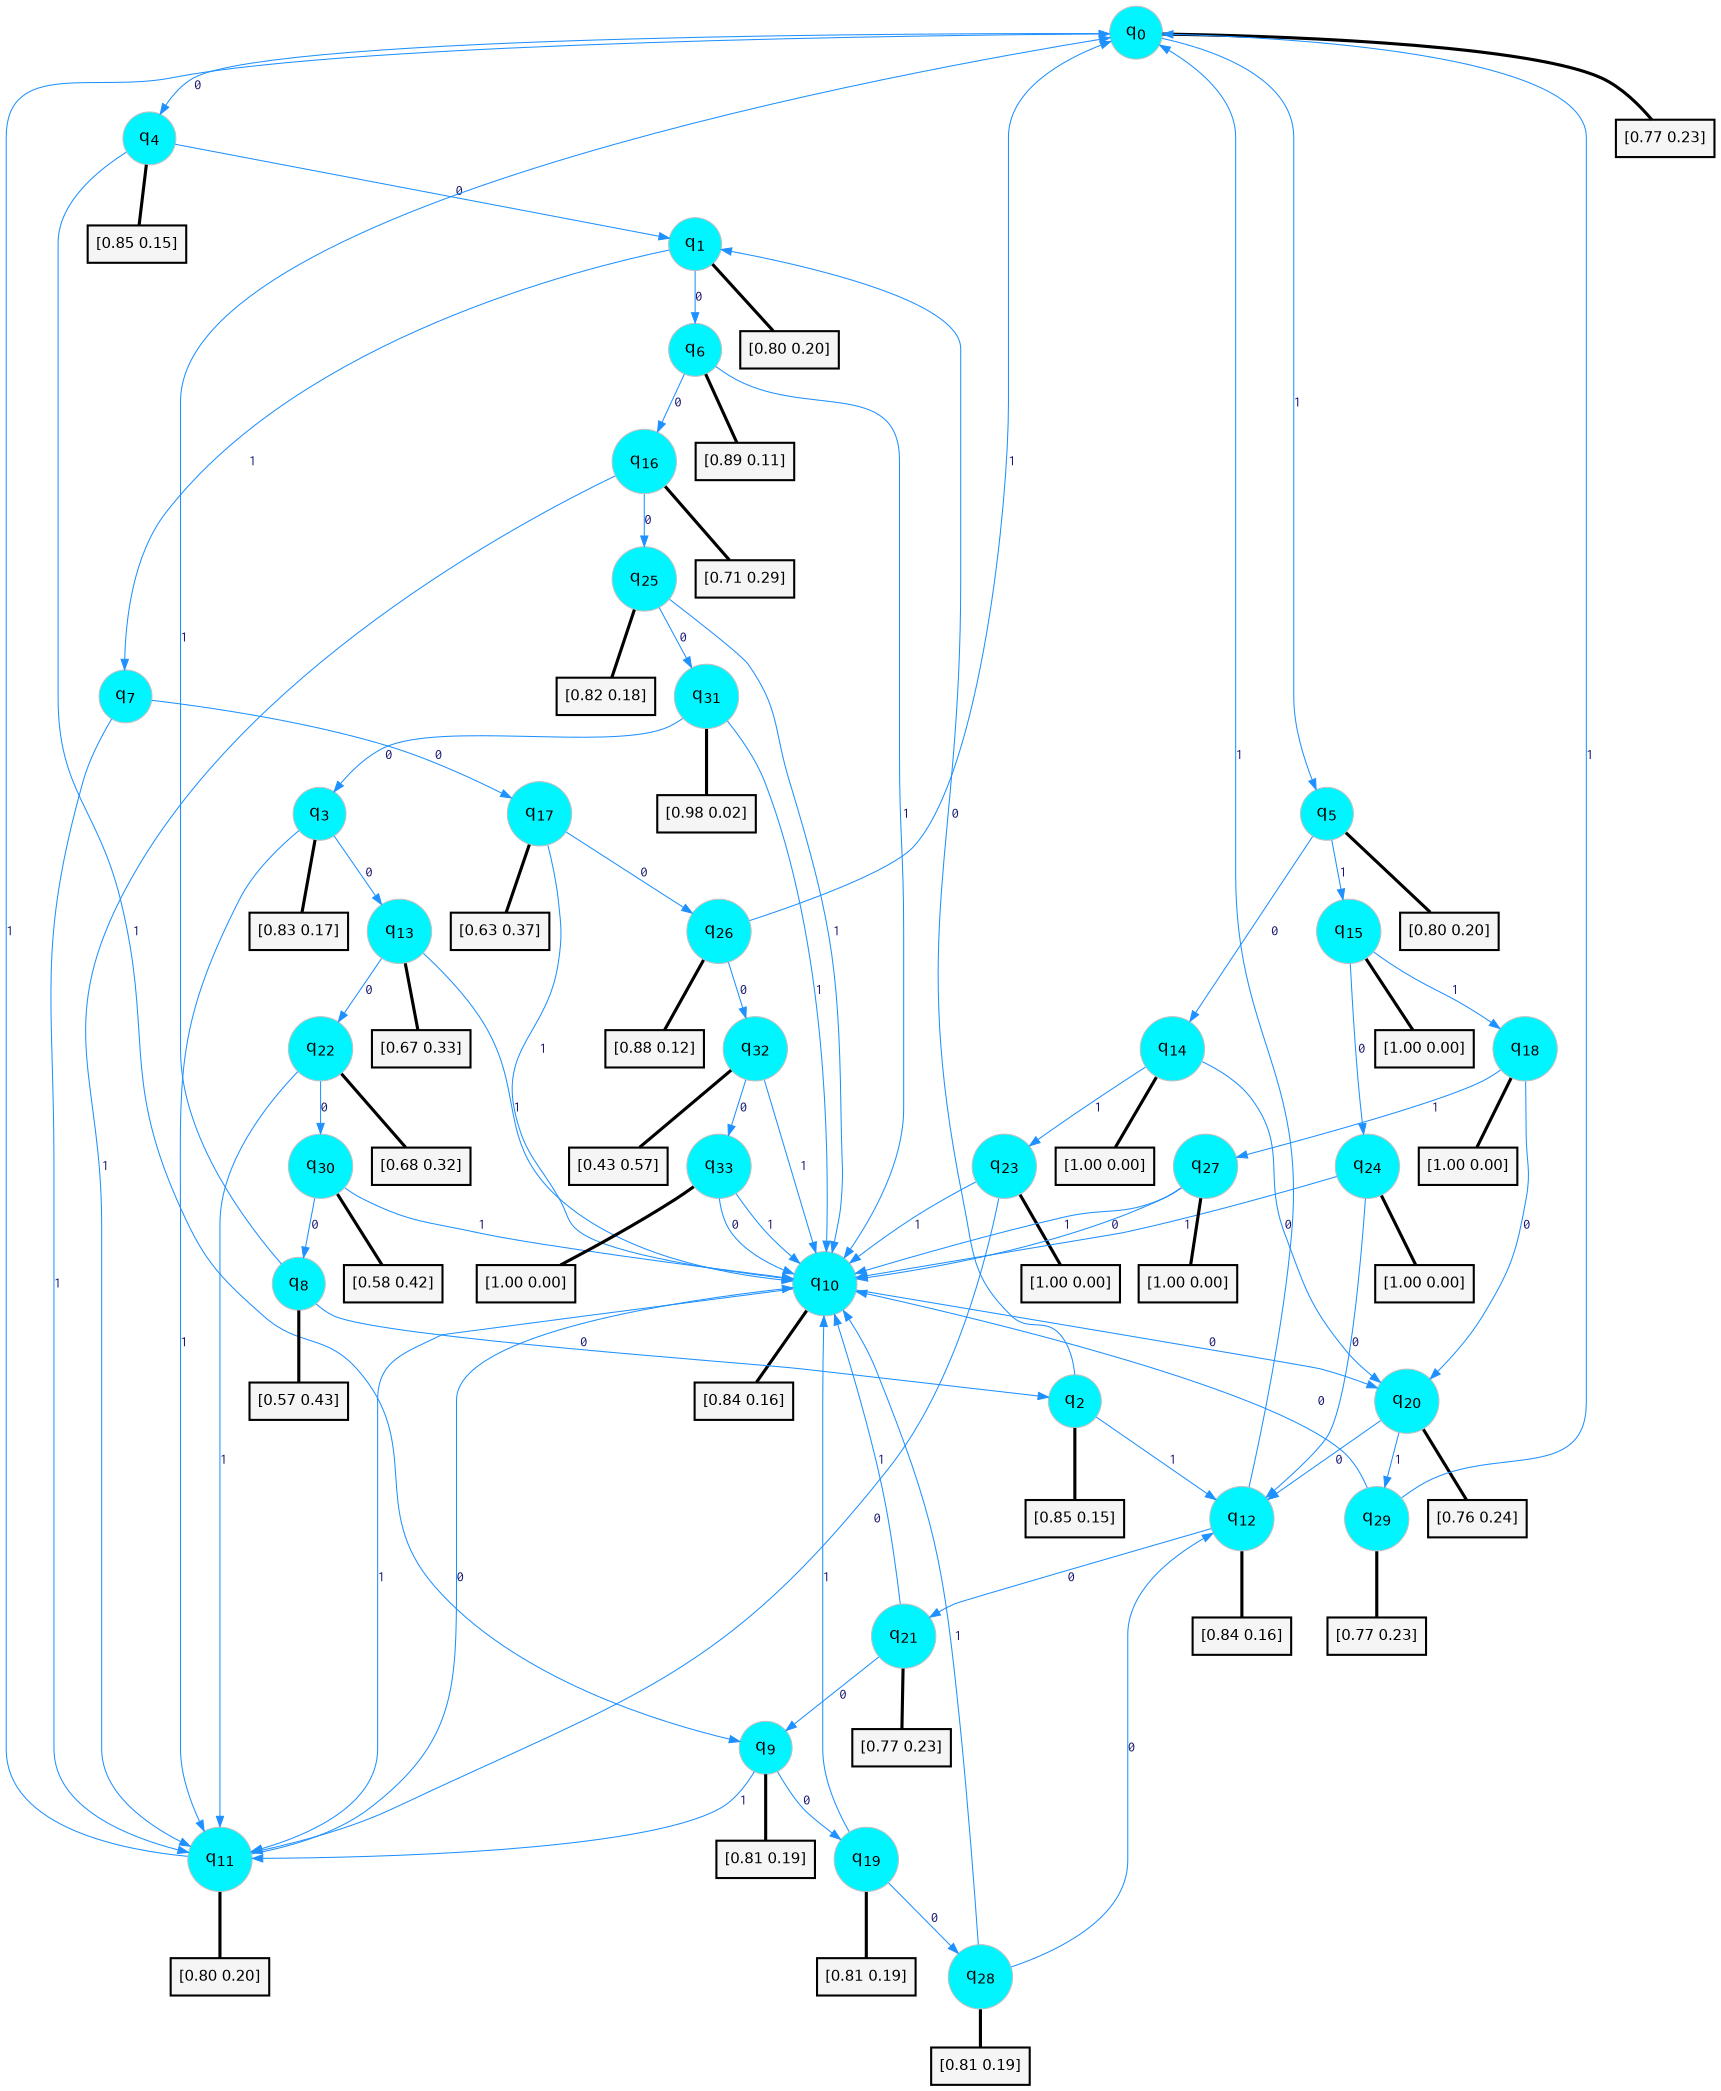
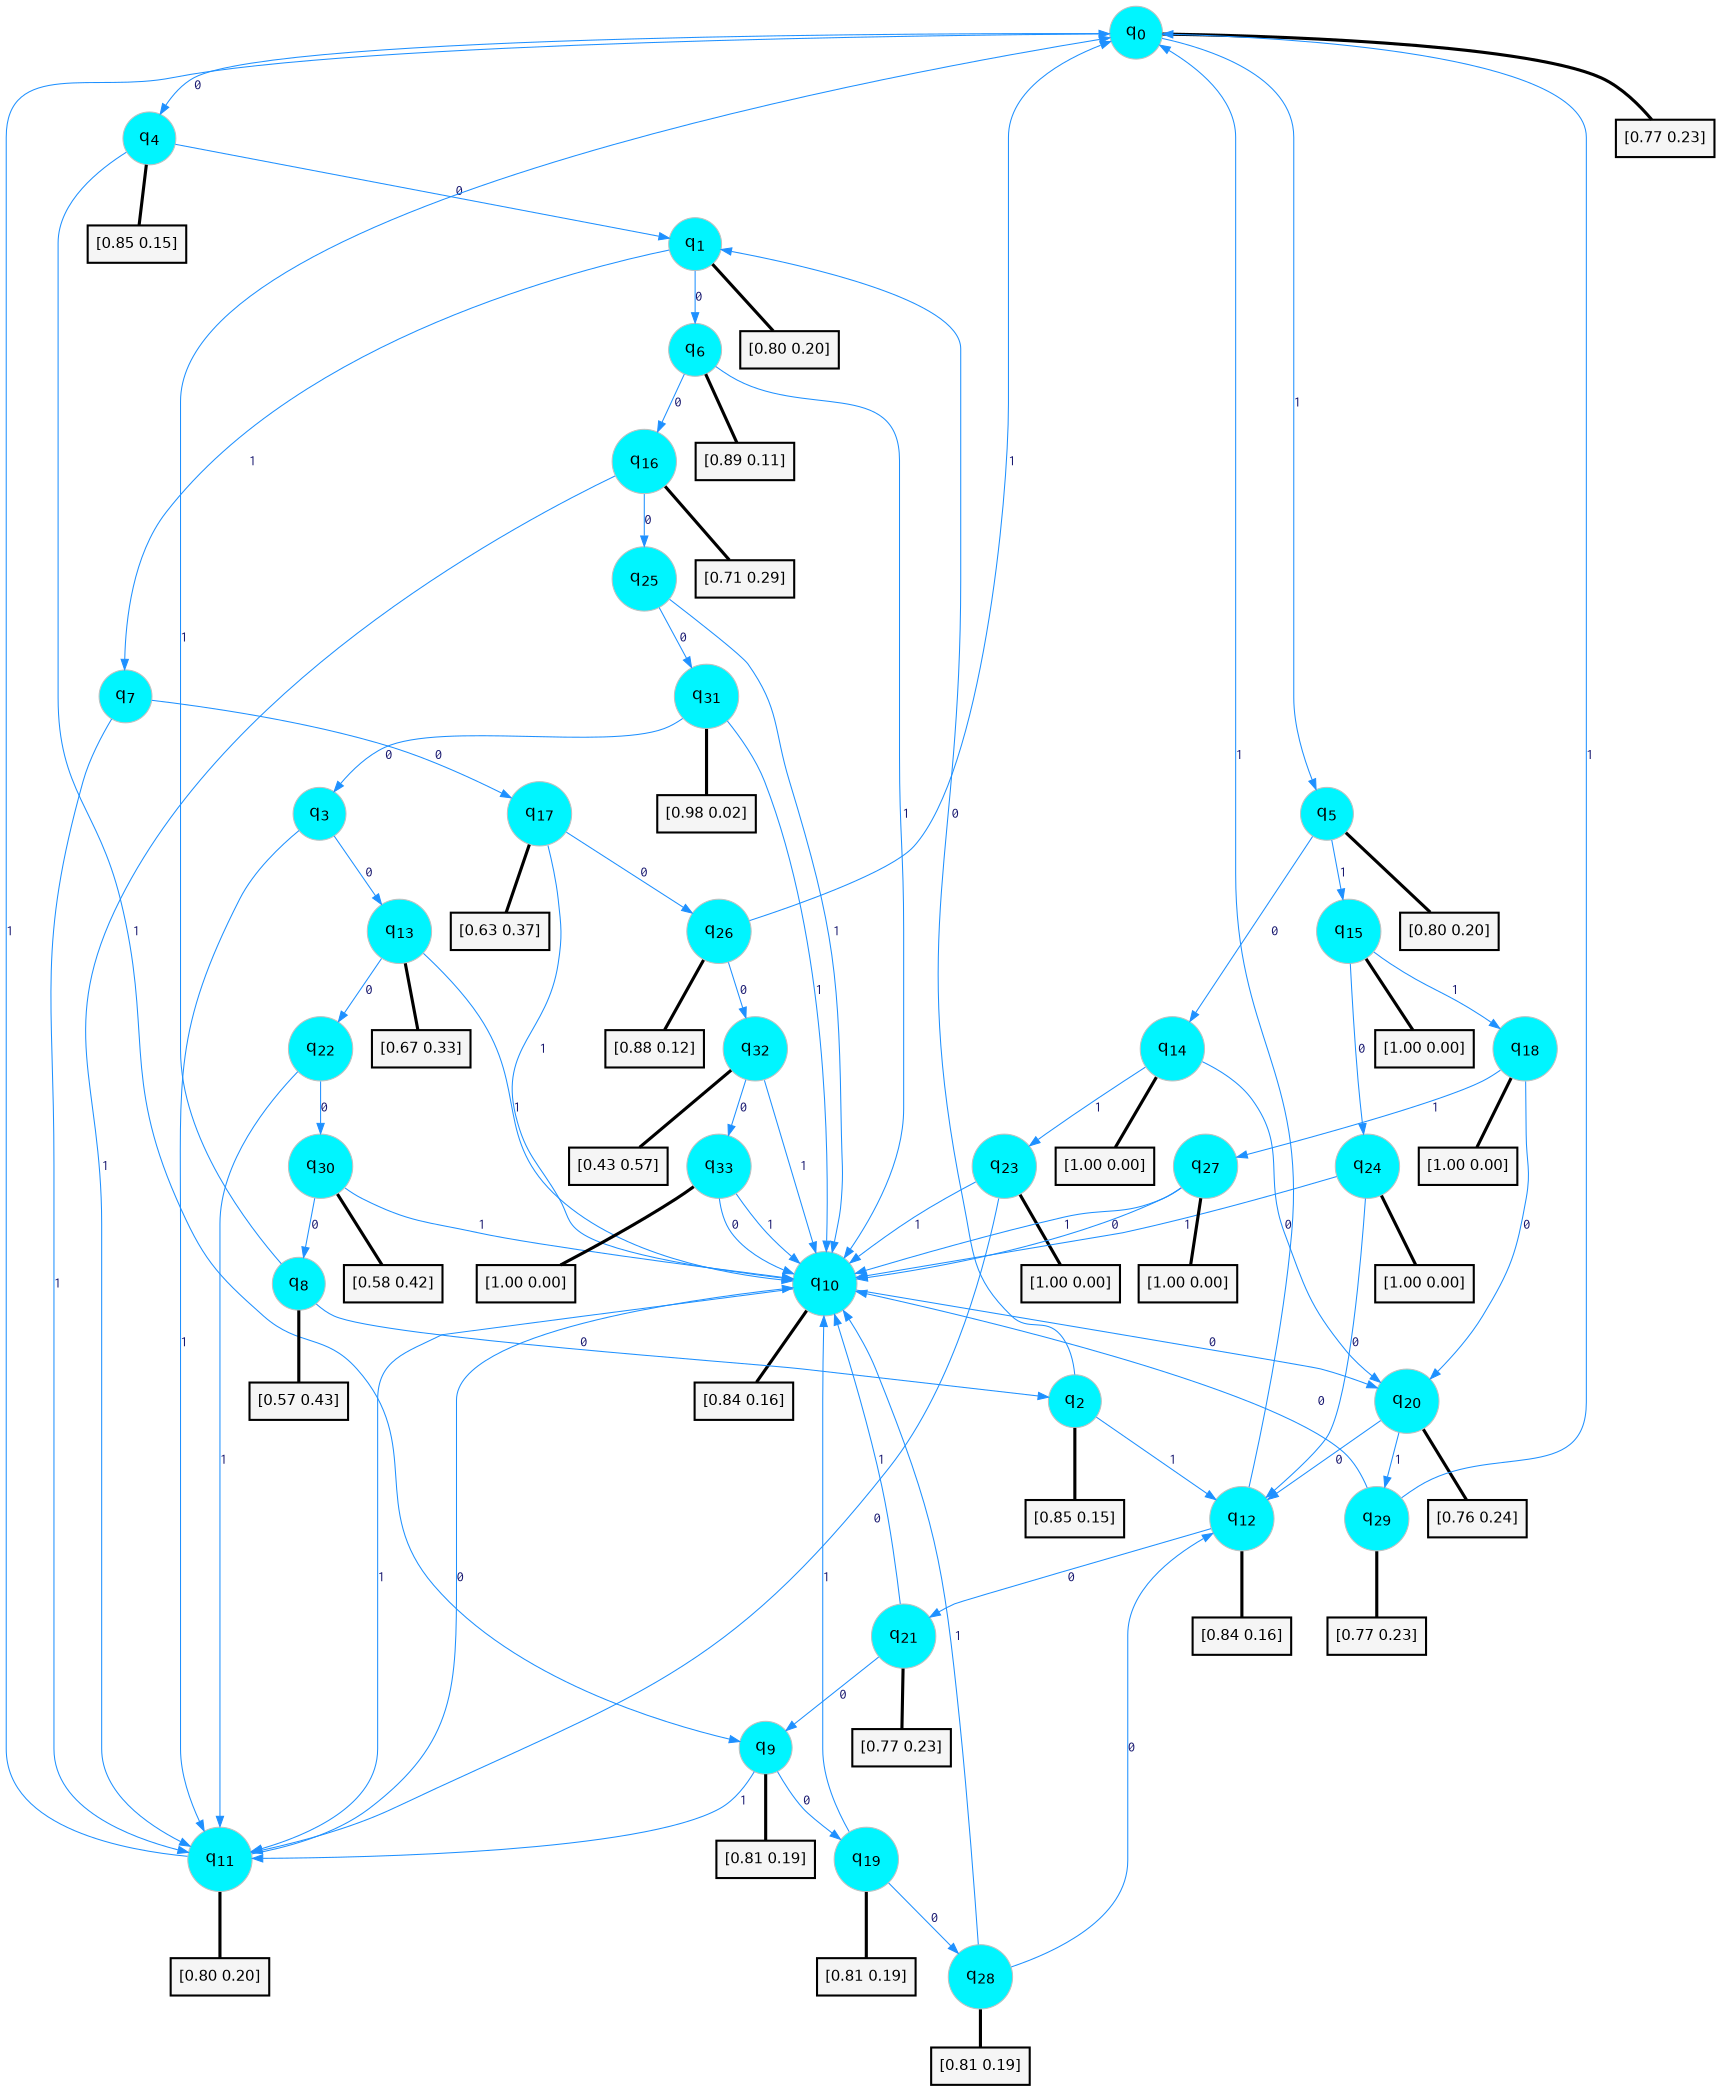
(606, 696) -> none
(299, 931) -> none
(421, 1166) -> none
